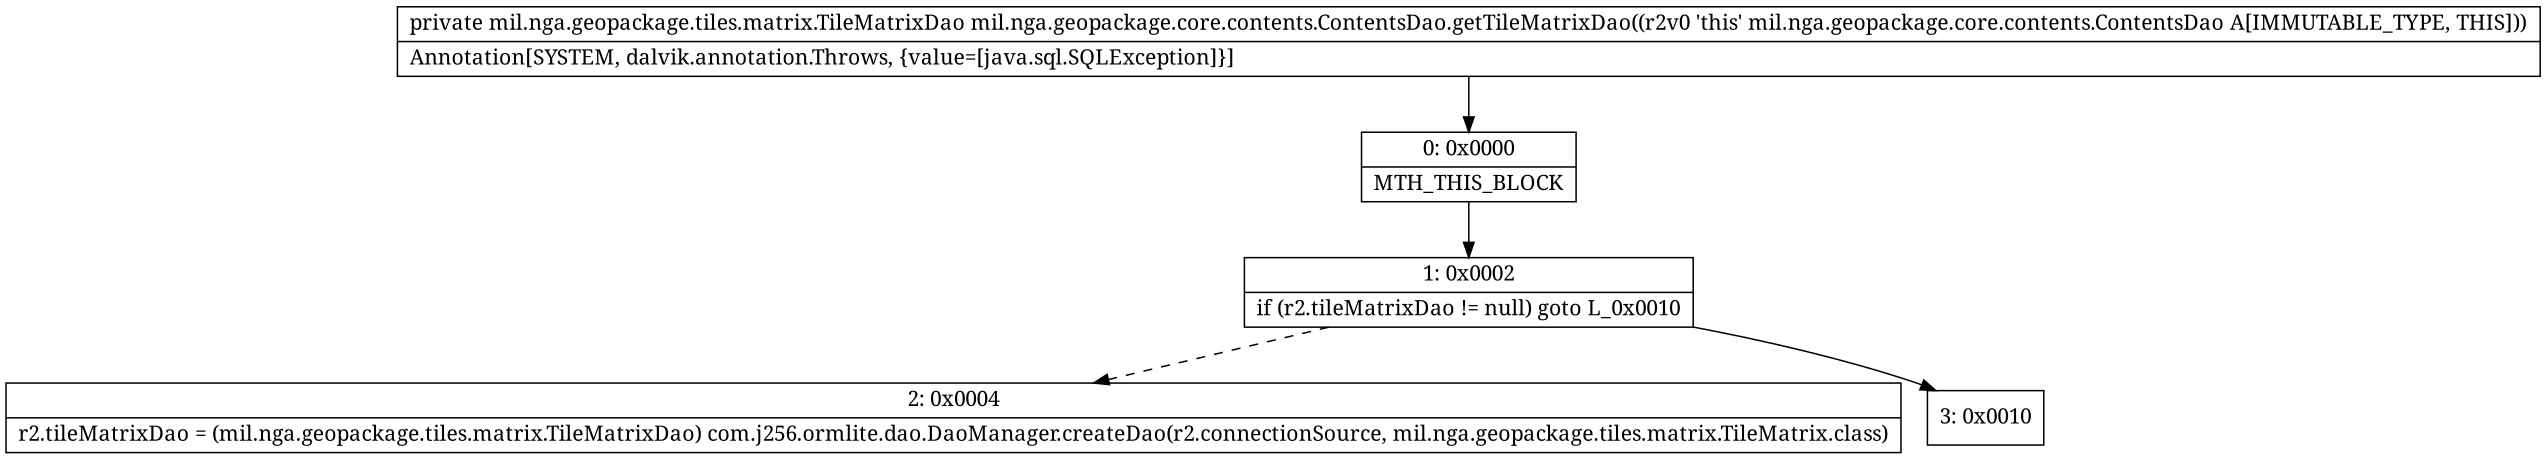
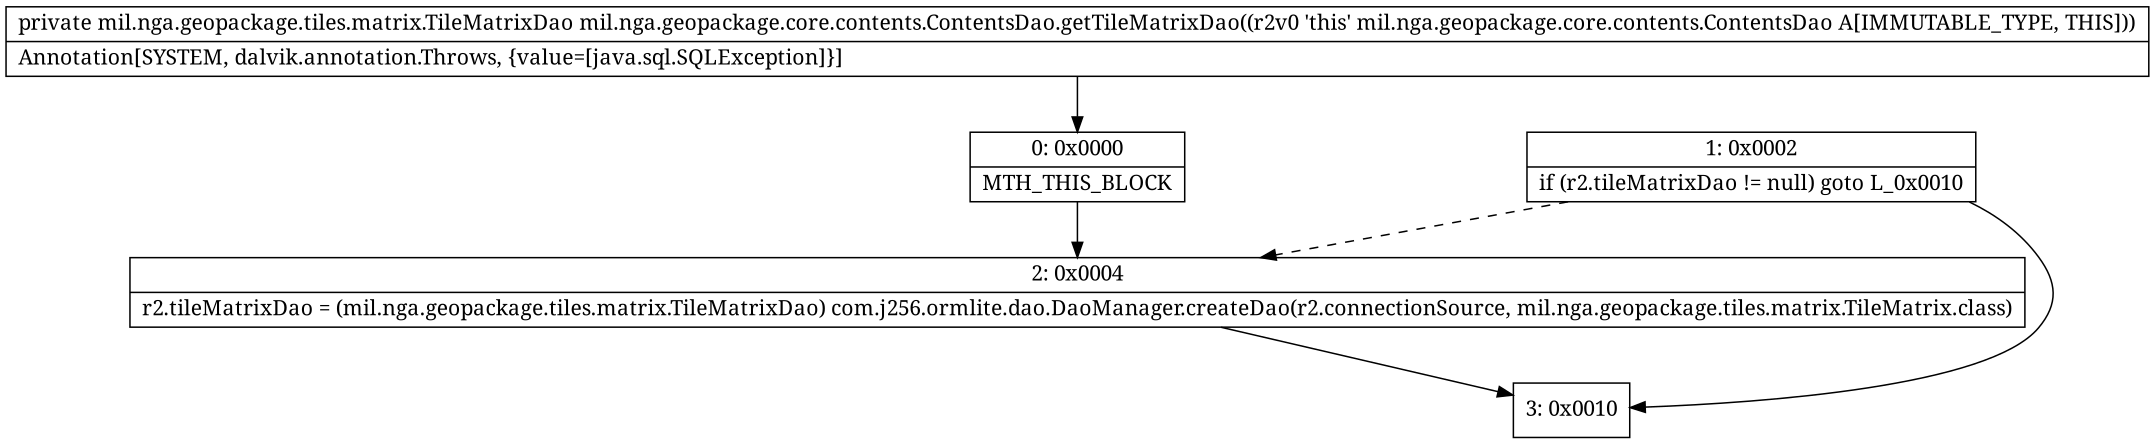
(1469, 222) -> (1077, 222)
none -> (1359, 359)
